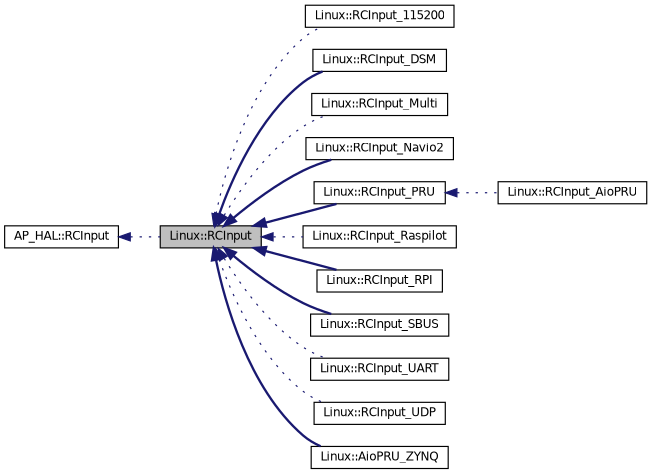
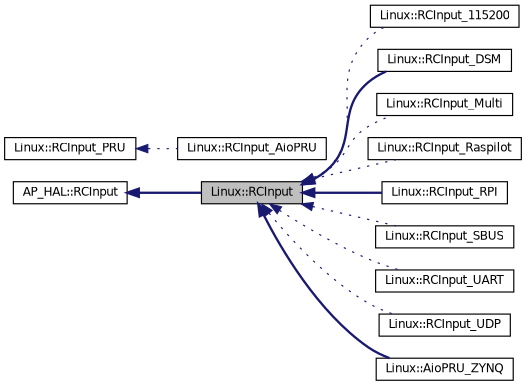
(380, 149) -> none
(301, 213) -> none
(145, 237) -> (170, 193)
(279, 290) -> (354, 216)
